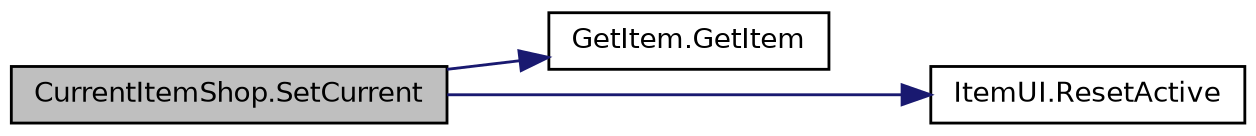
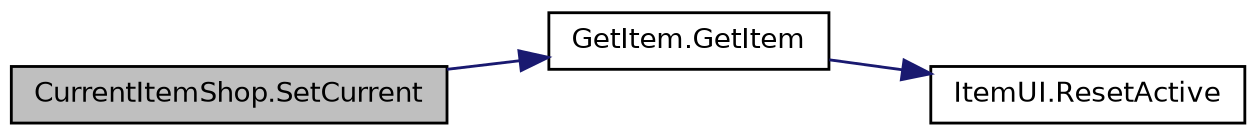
(675, 95) -> (866, 65)
